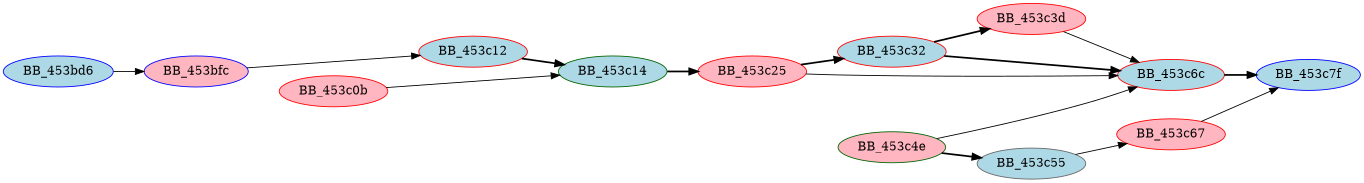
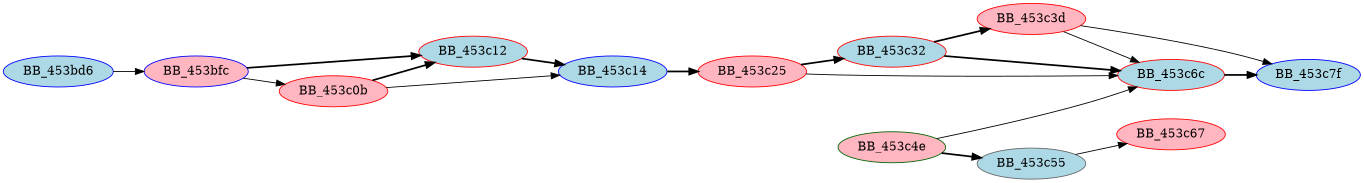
(329, 62) -> (329, 62)
(613, 71) -> (613, 71)
none -> (399, 73)
none -> (260, 81)
(1236, 106) -> (1173, 41)
